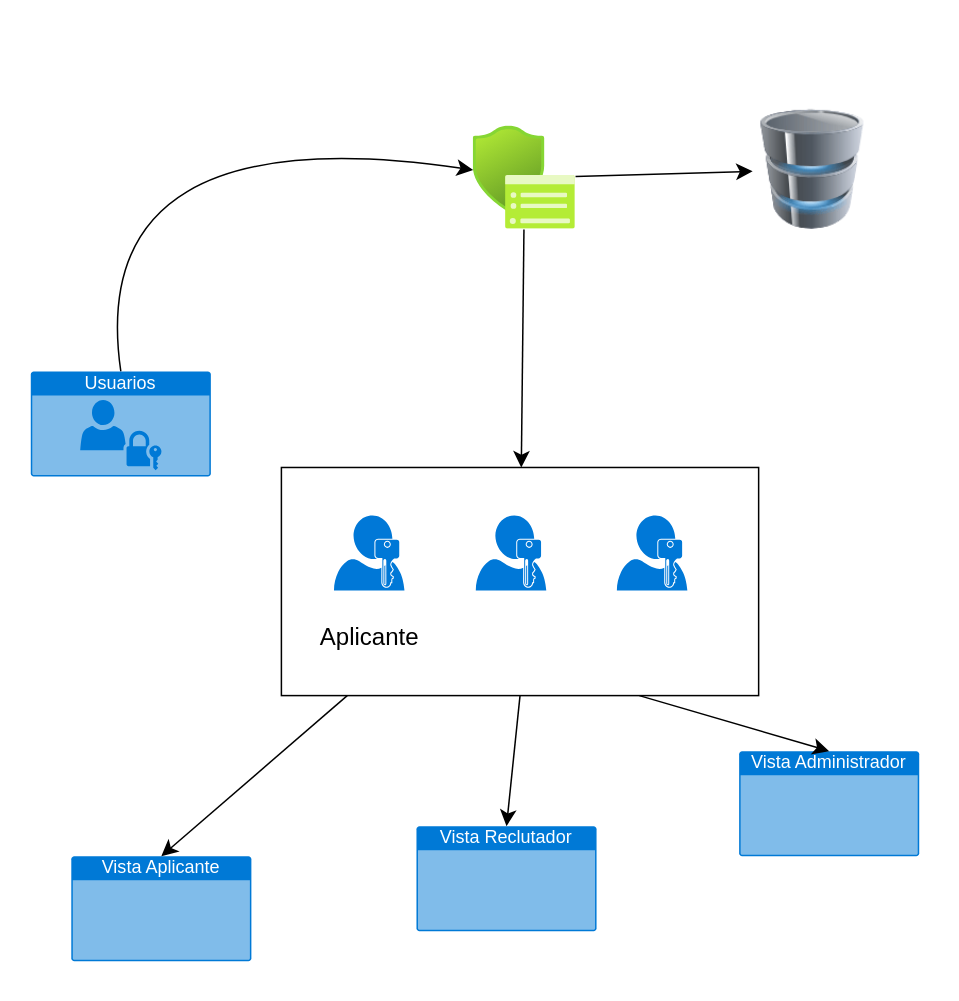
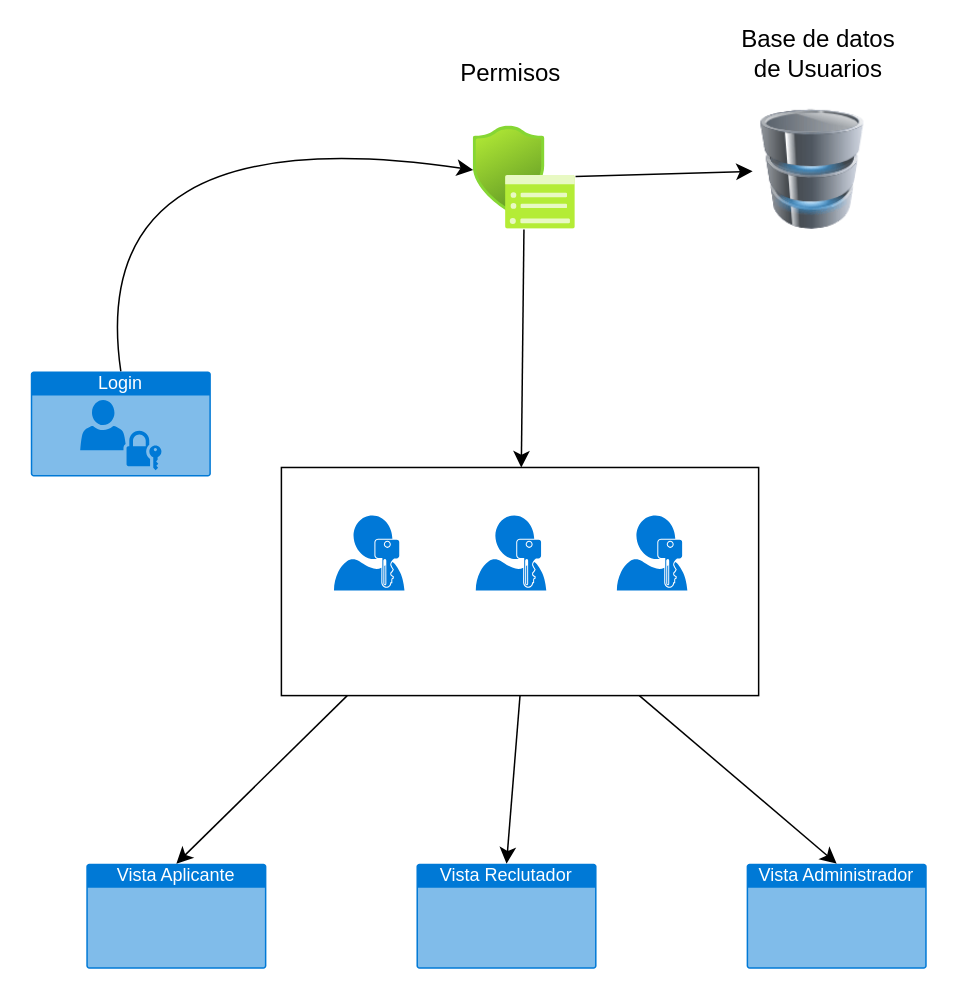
none -> (818, 53)
none -> (511, 73)
(121, 384) -> (121, 384)
(369, 637) -> none
(829, 803) -> (836, 916)
(506, 878) -> (506, 916)
(161, 908) -> (176, 916)
